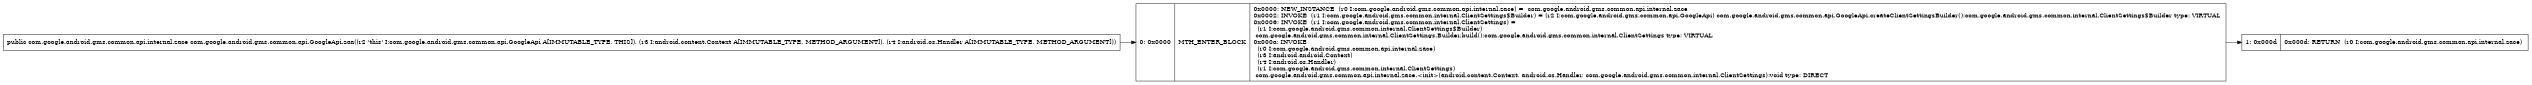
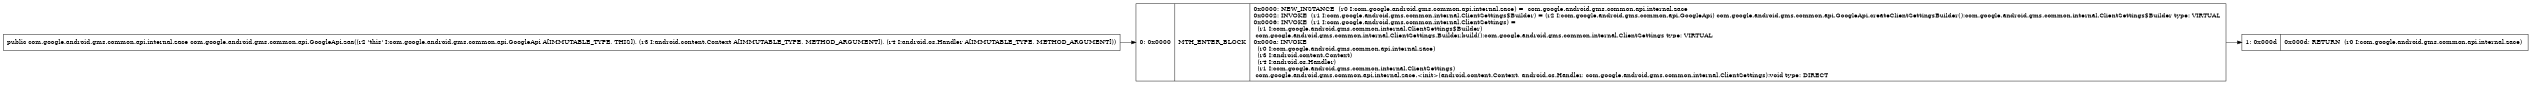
(1303, 55) -> (1303, 55)
